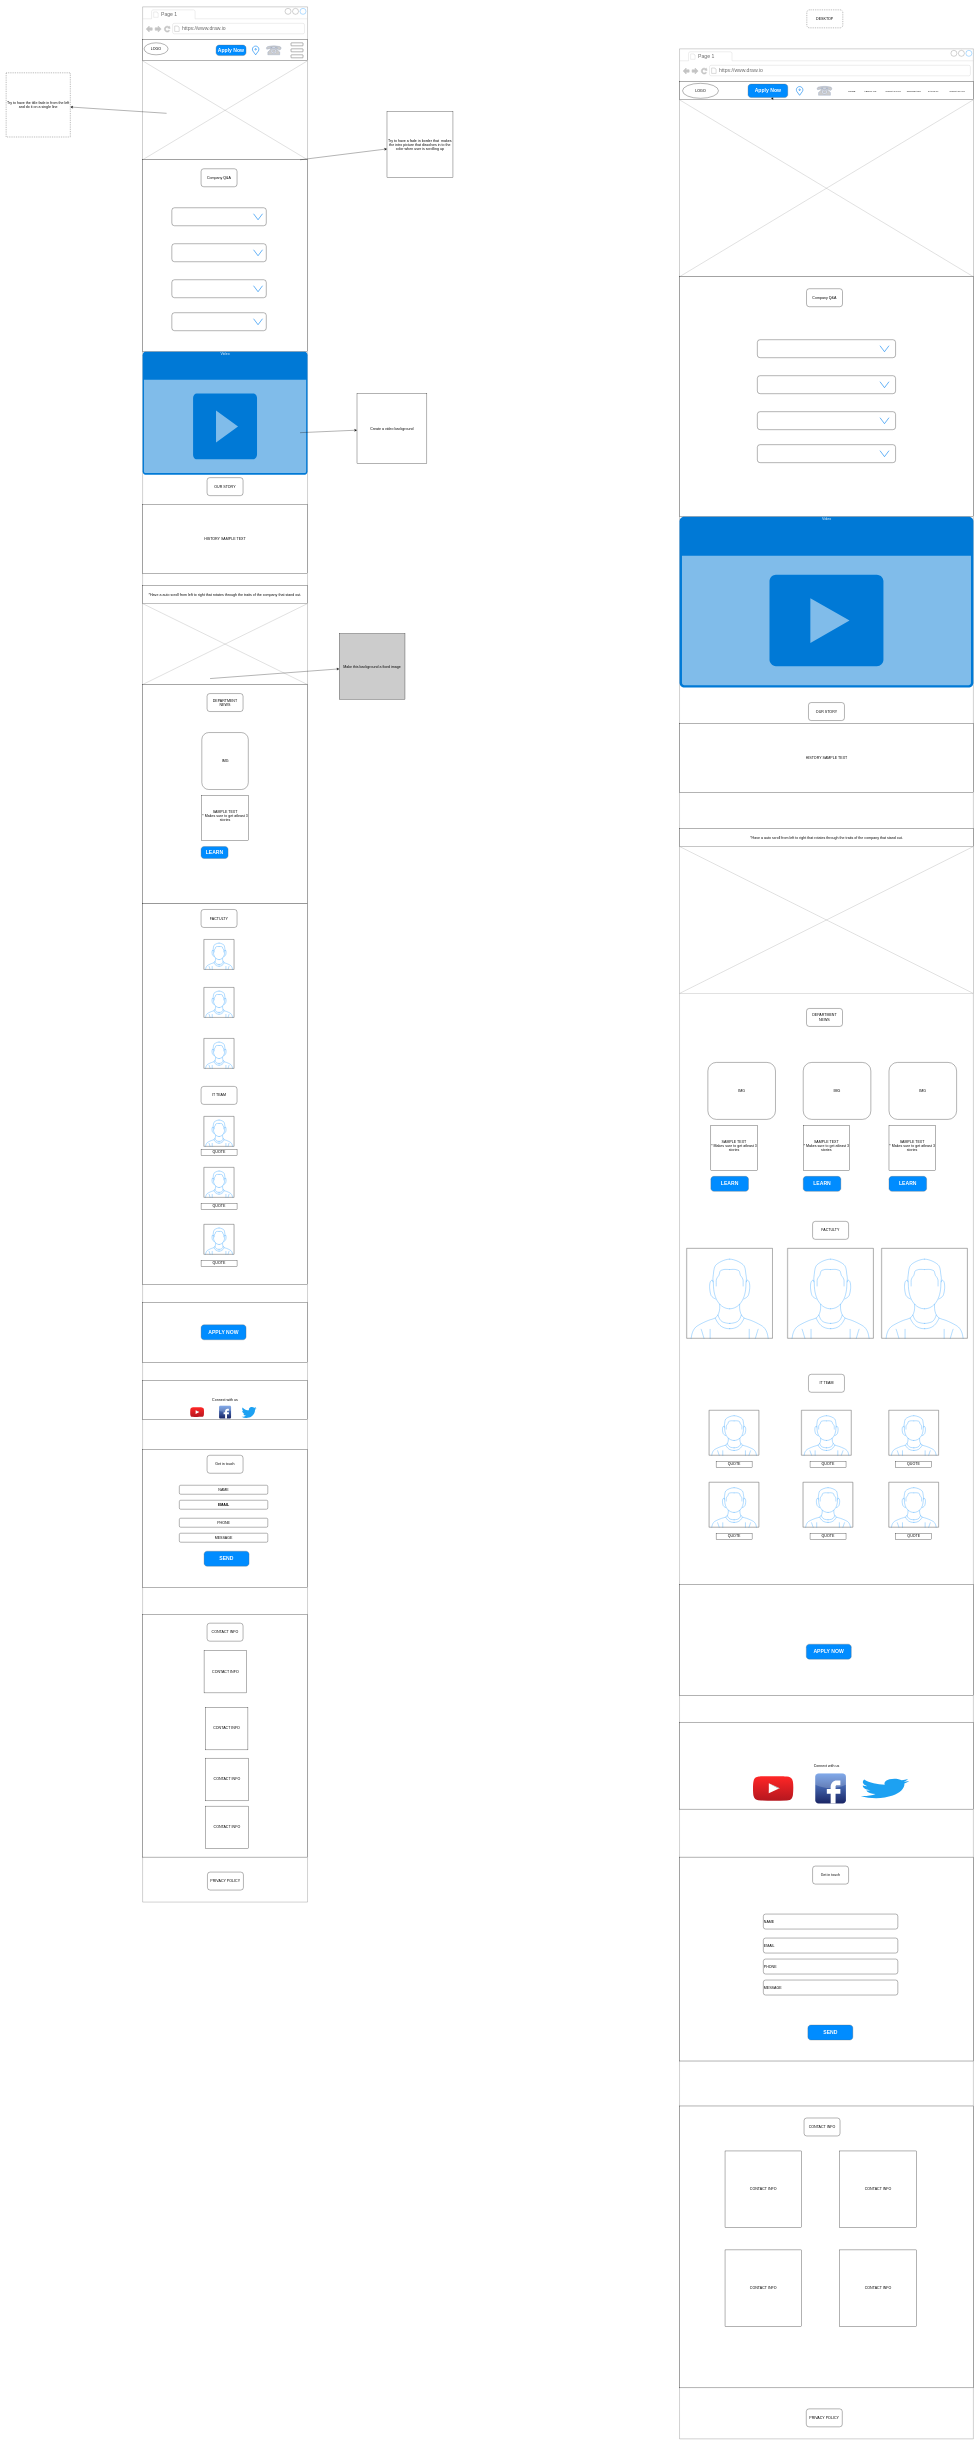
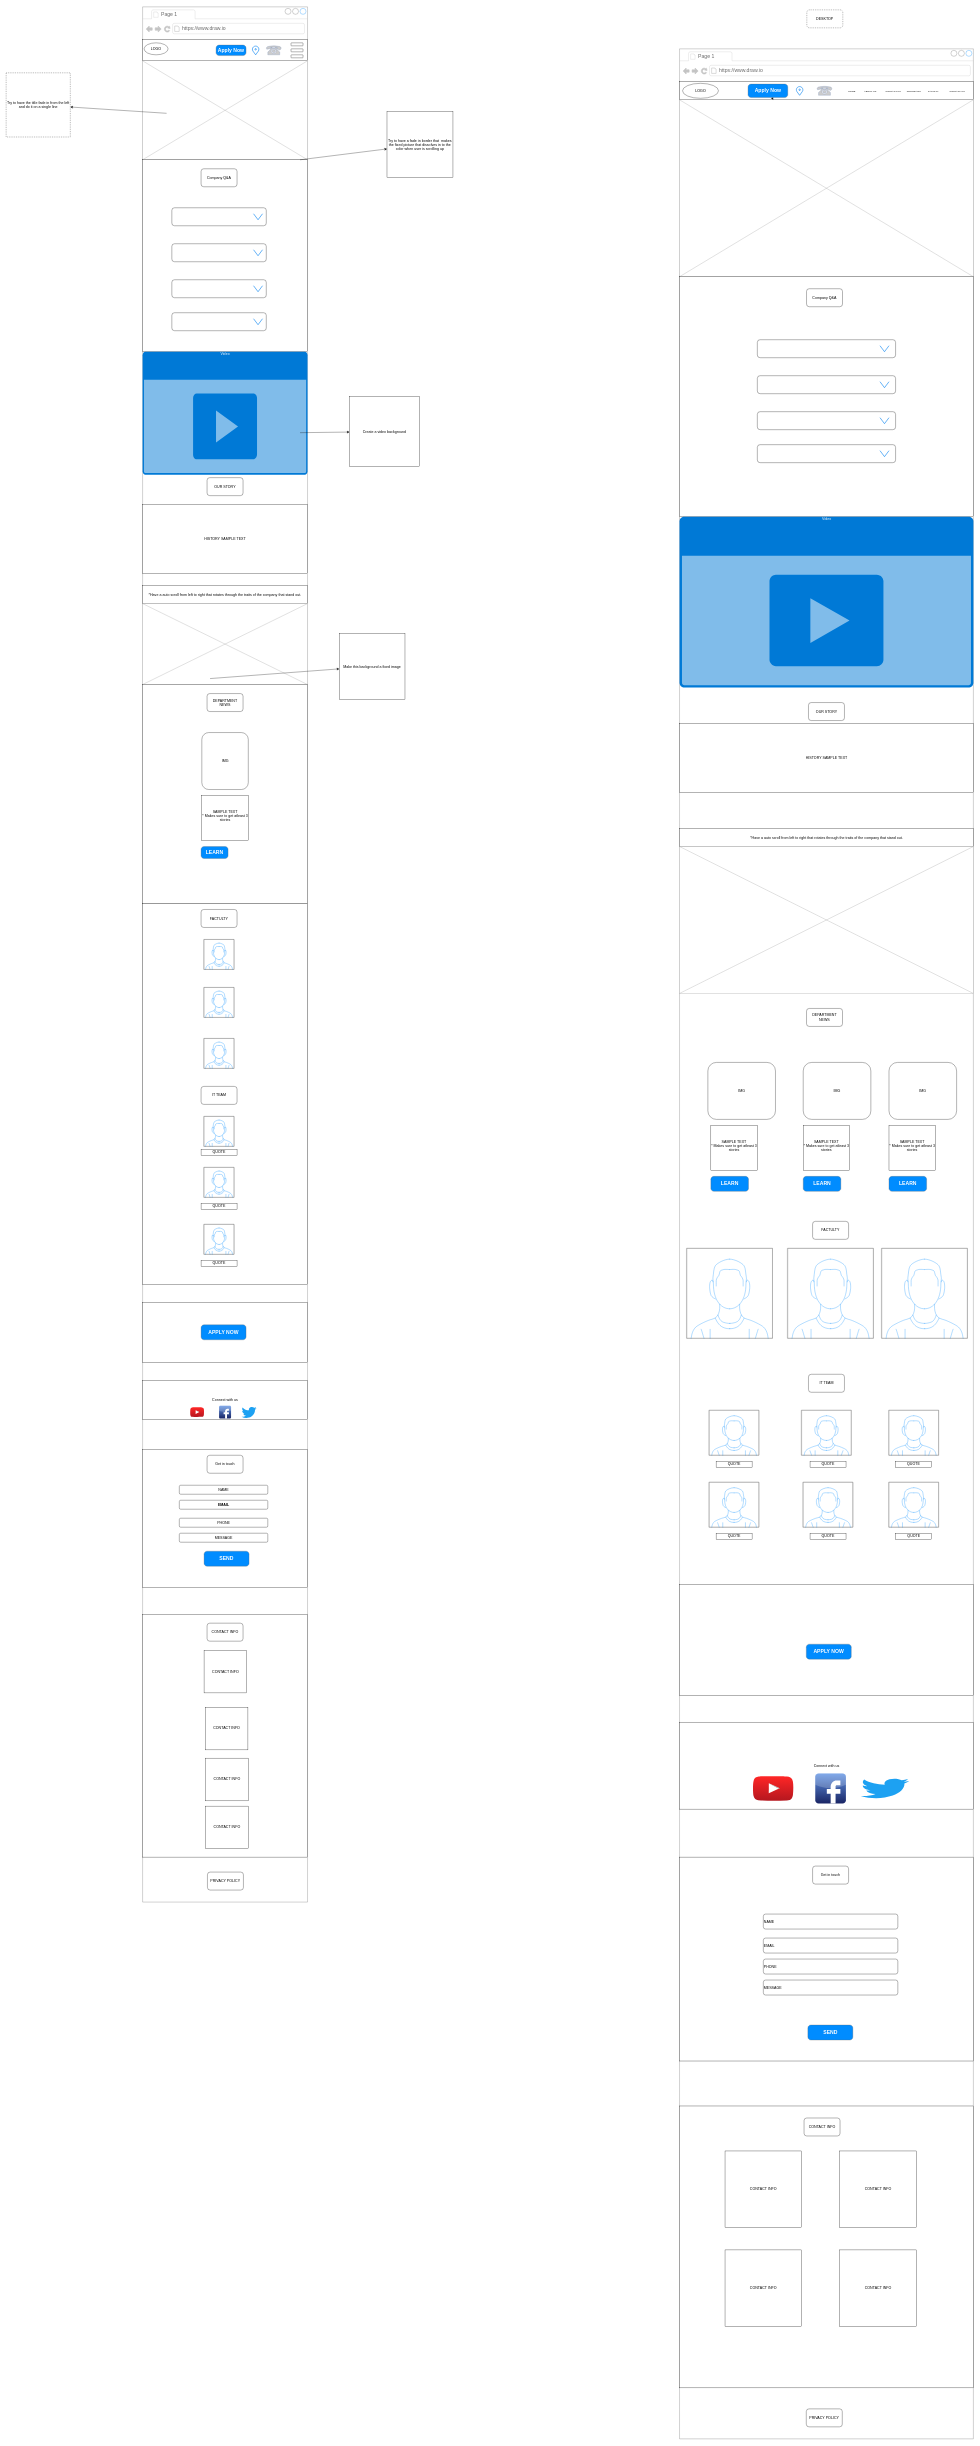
(420, 144) -> (420, 144)
(392, 428) -> (385, 431)
(372, 666) -> (372, 666)
